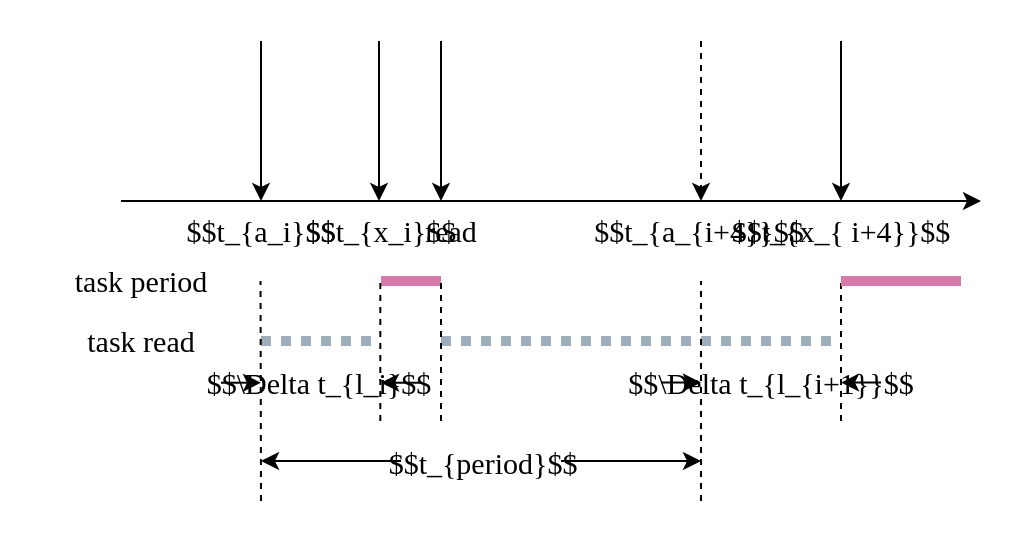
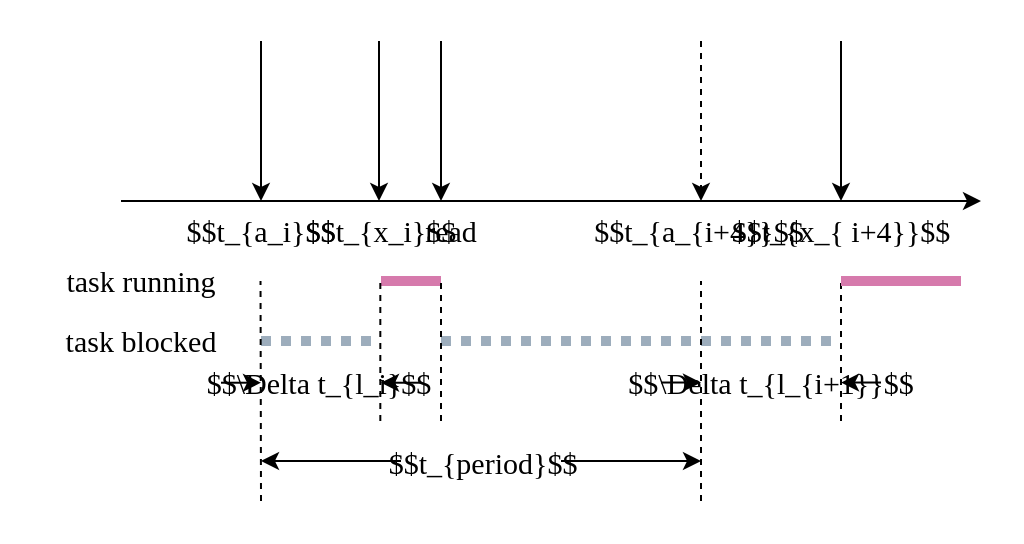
(142, 281) -> (142, 281)
(142, 341) -> (142, 341)
